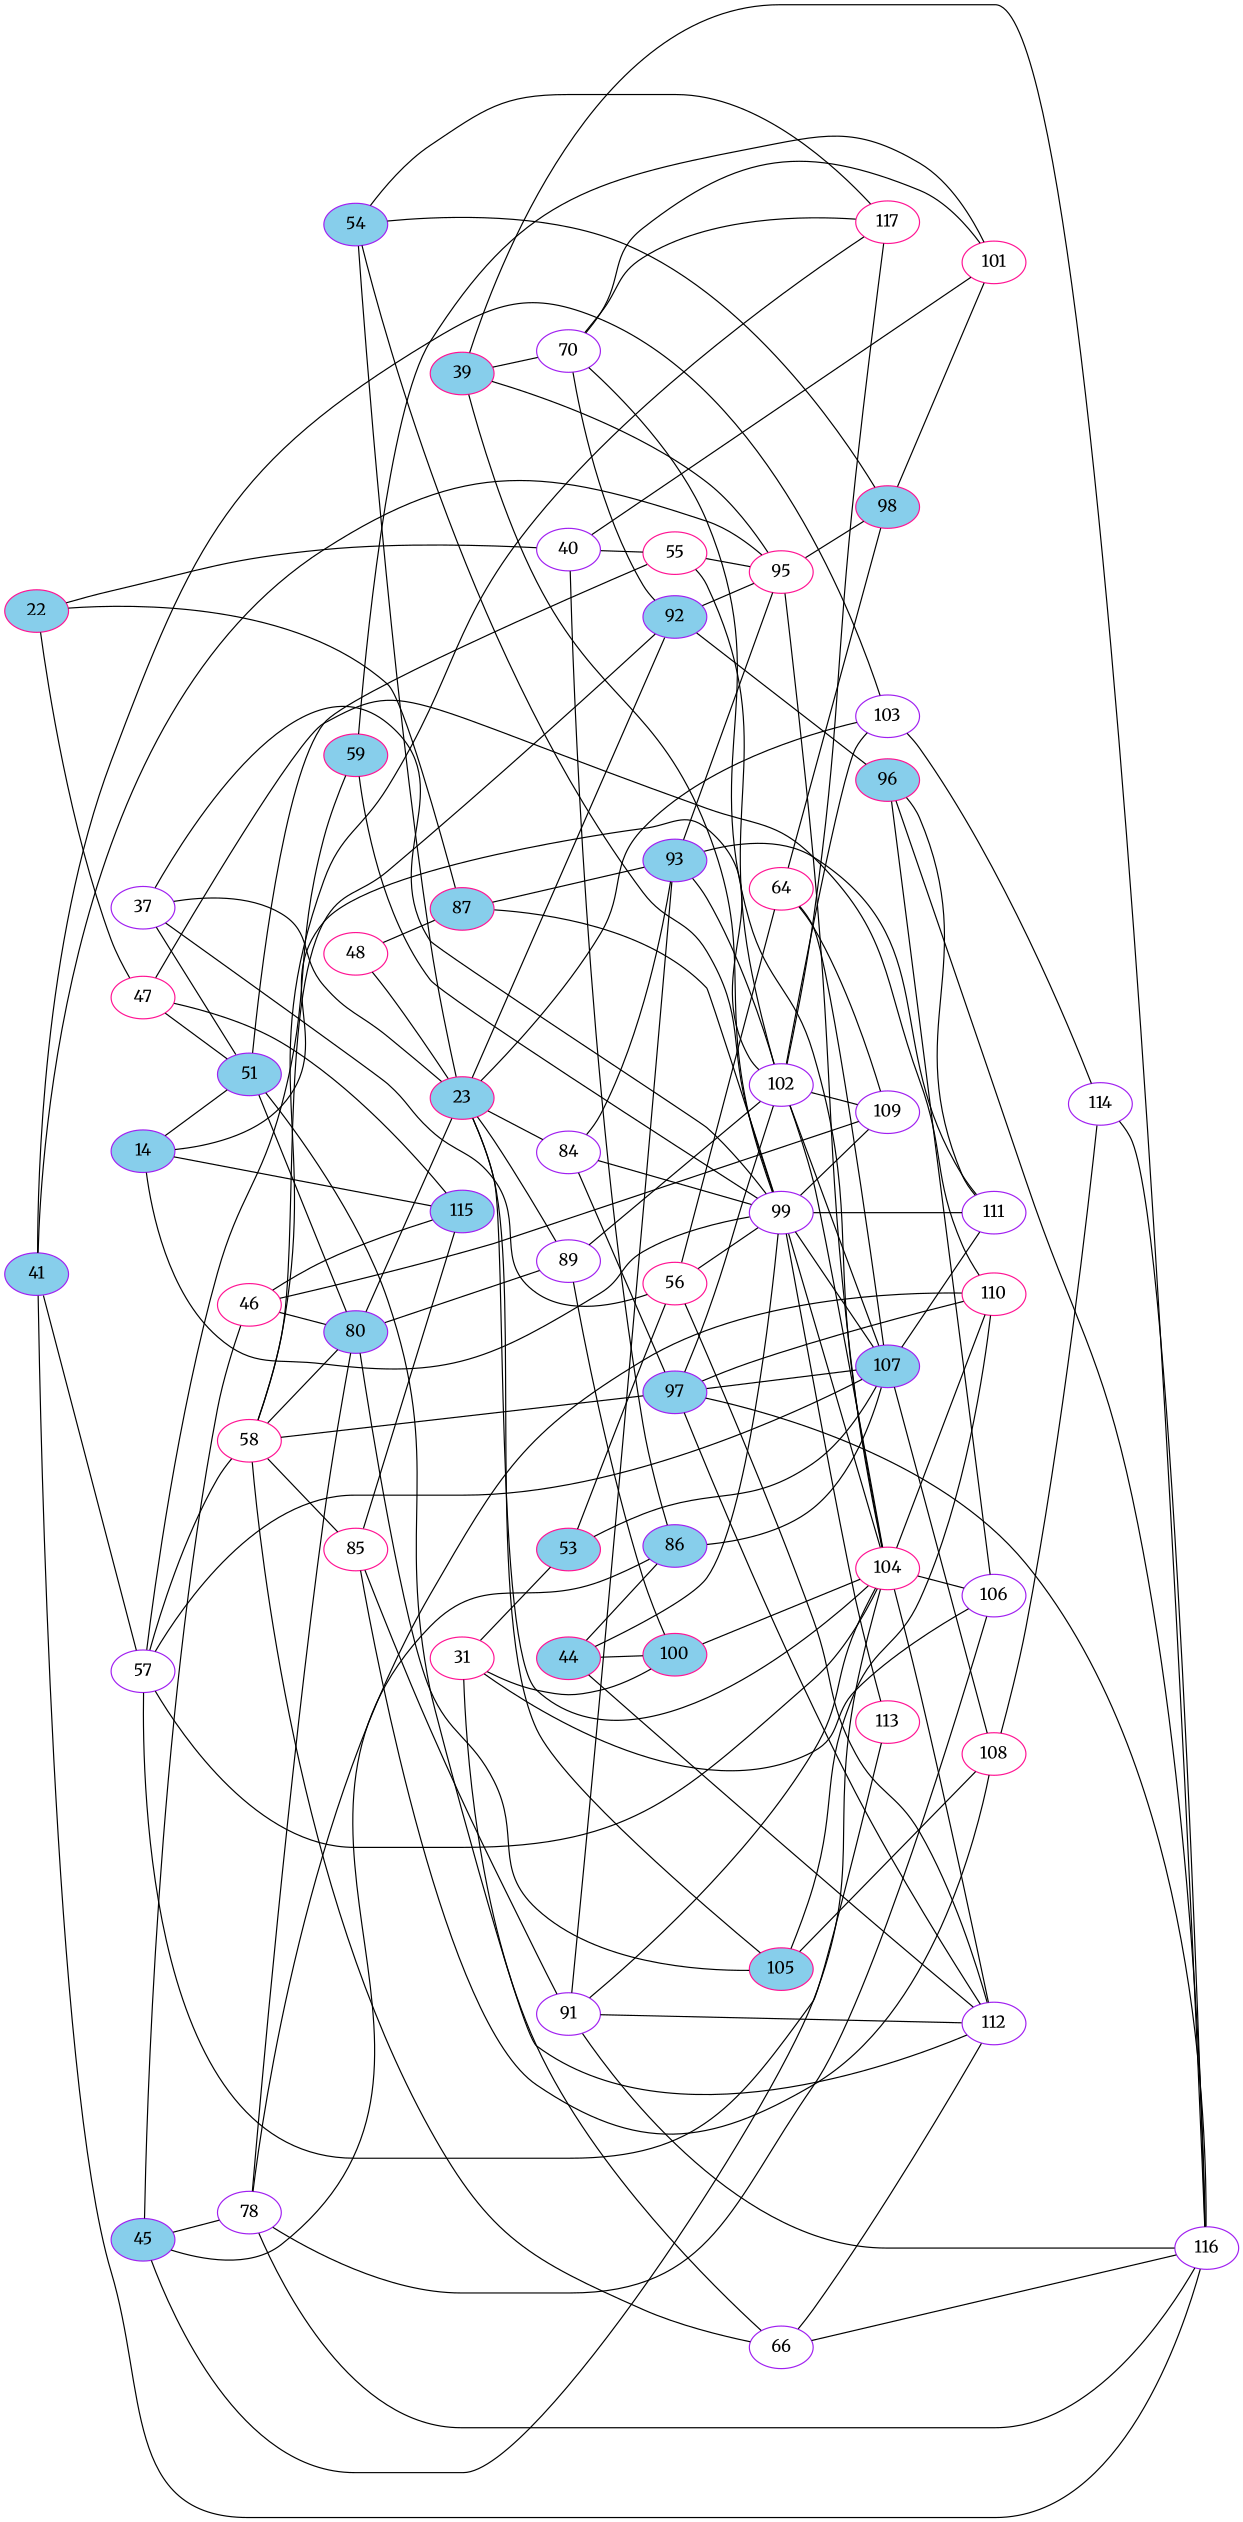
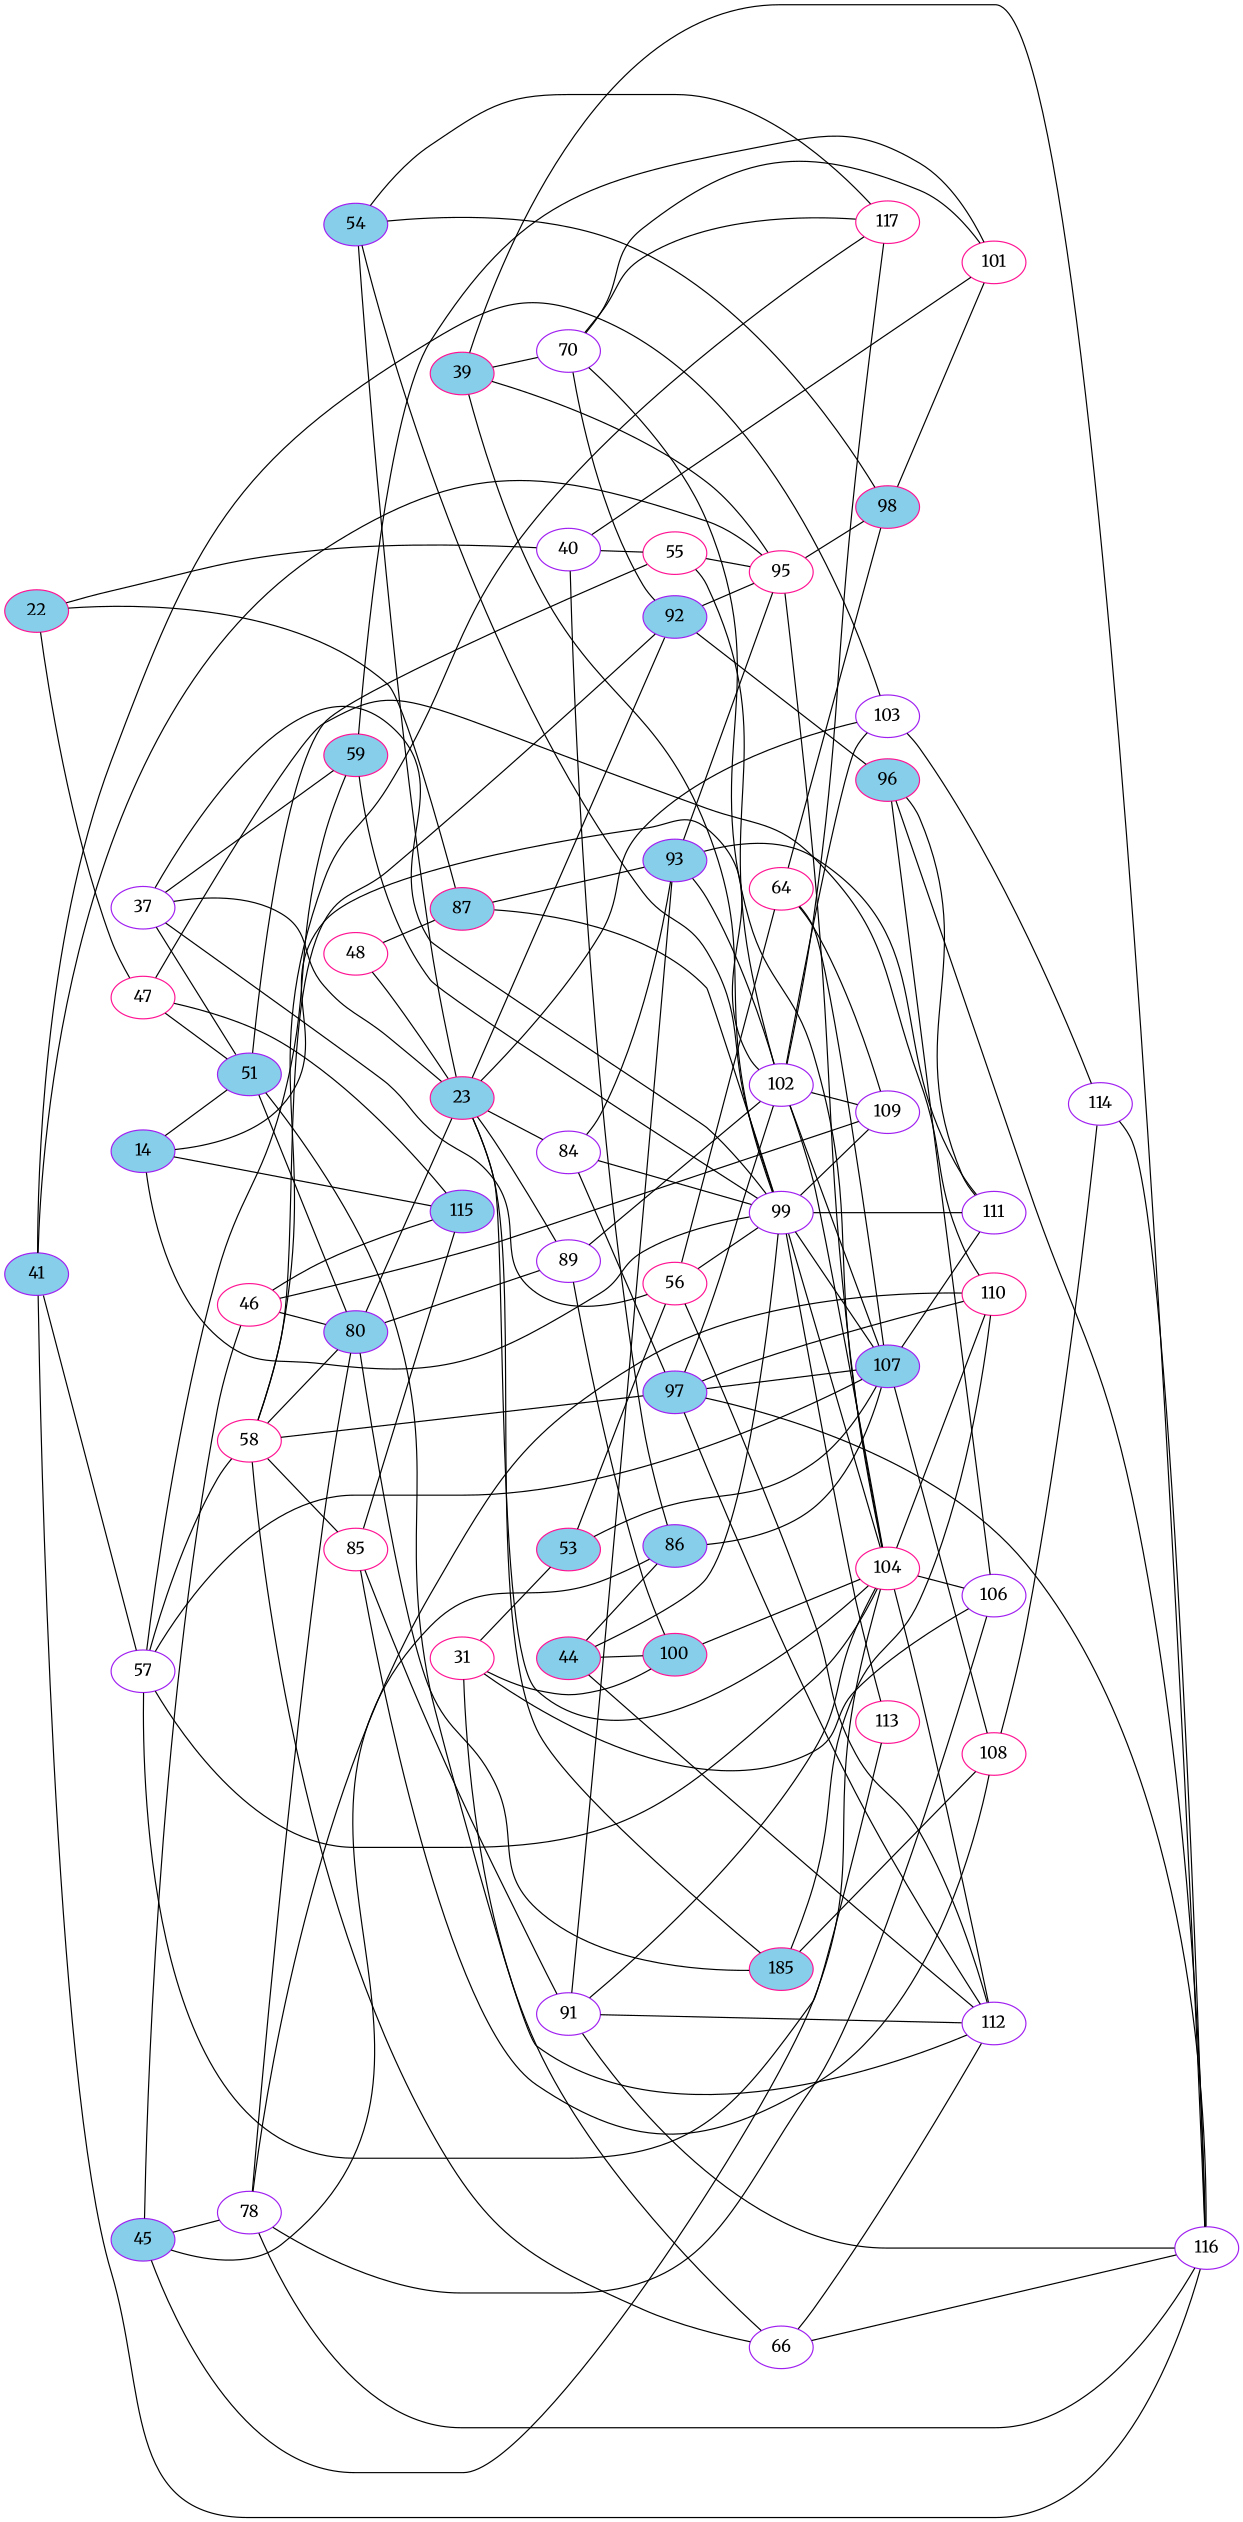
none -> (258, 825)
(781, 1969) -> (781, 1969)
